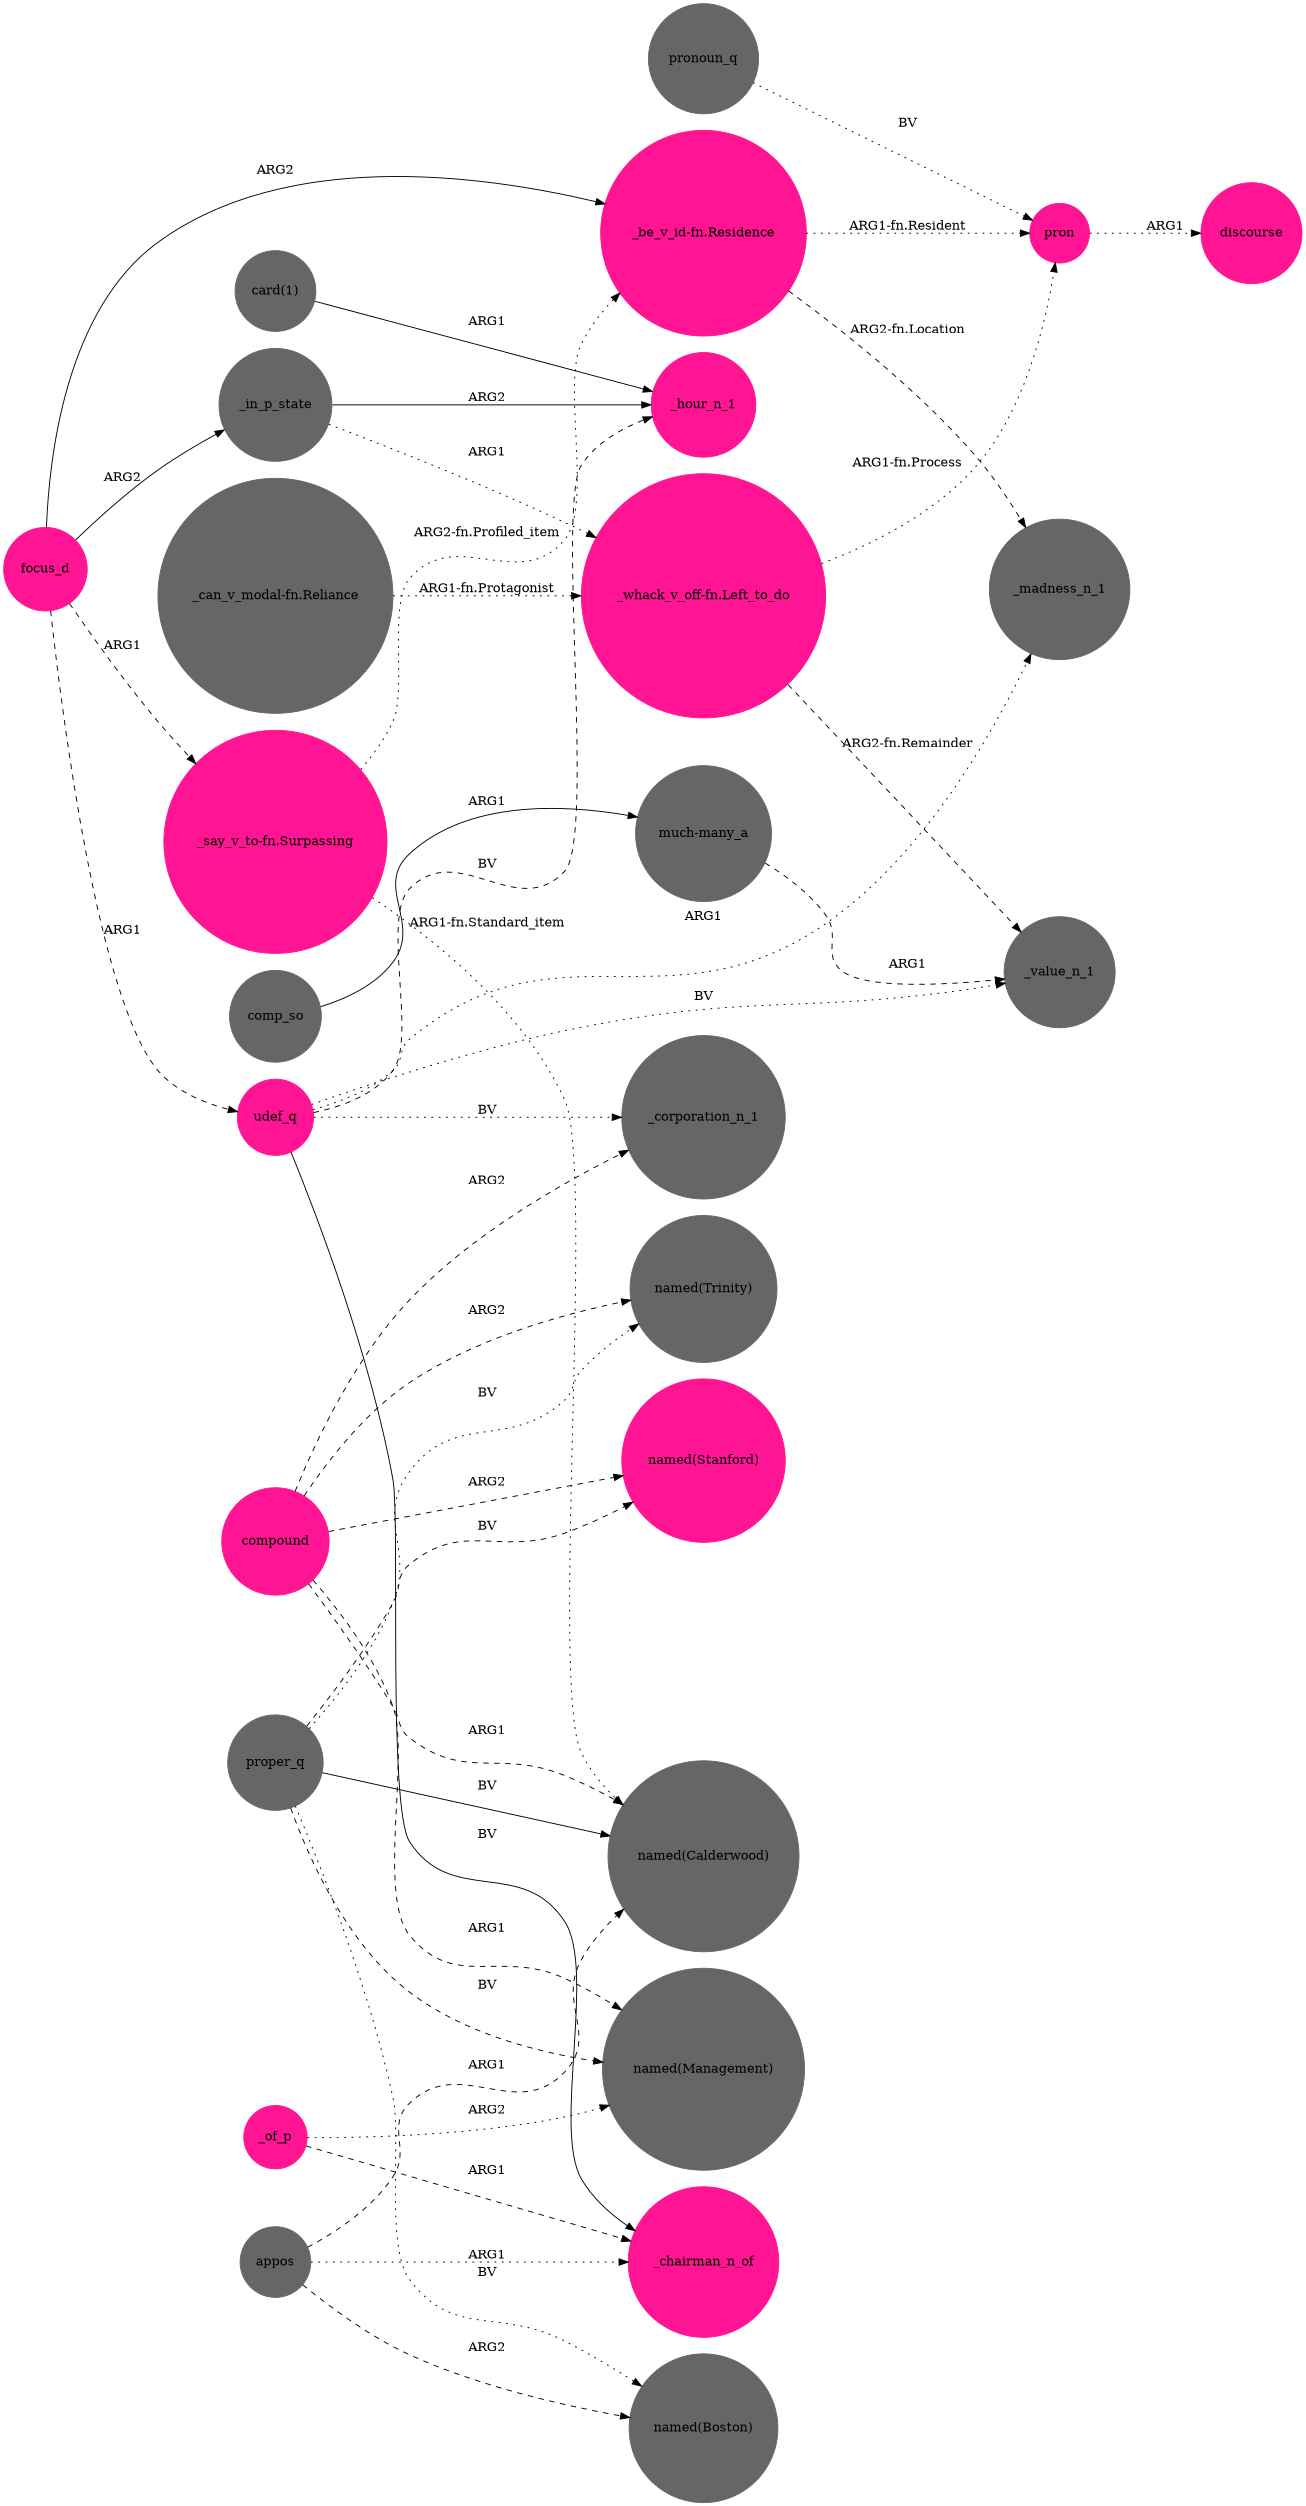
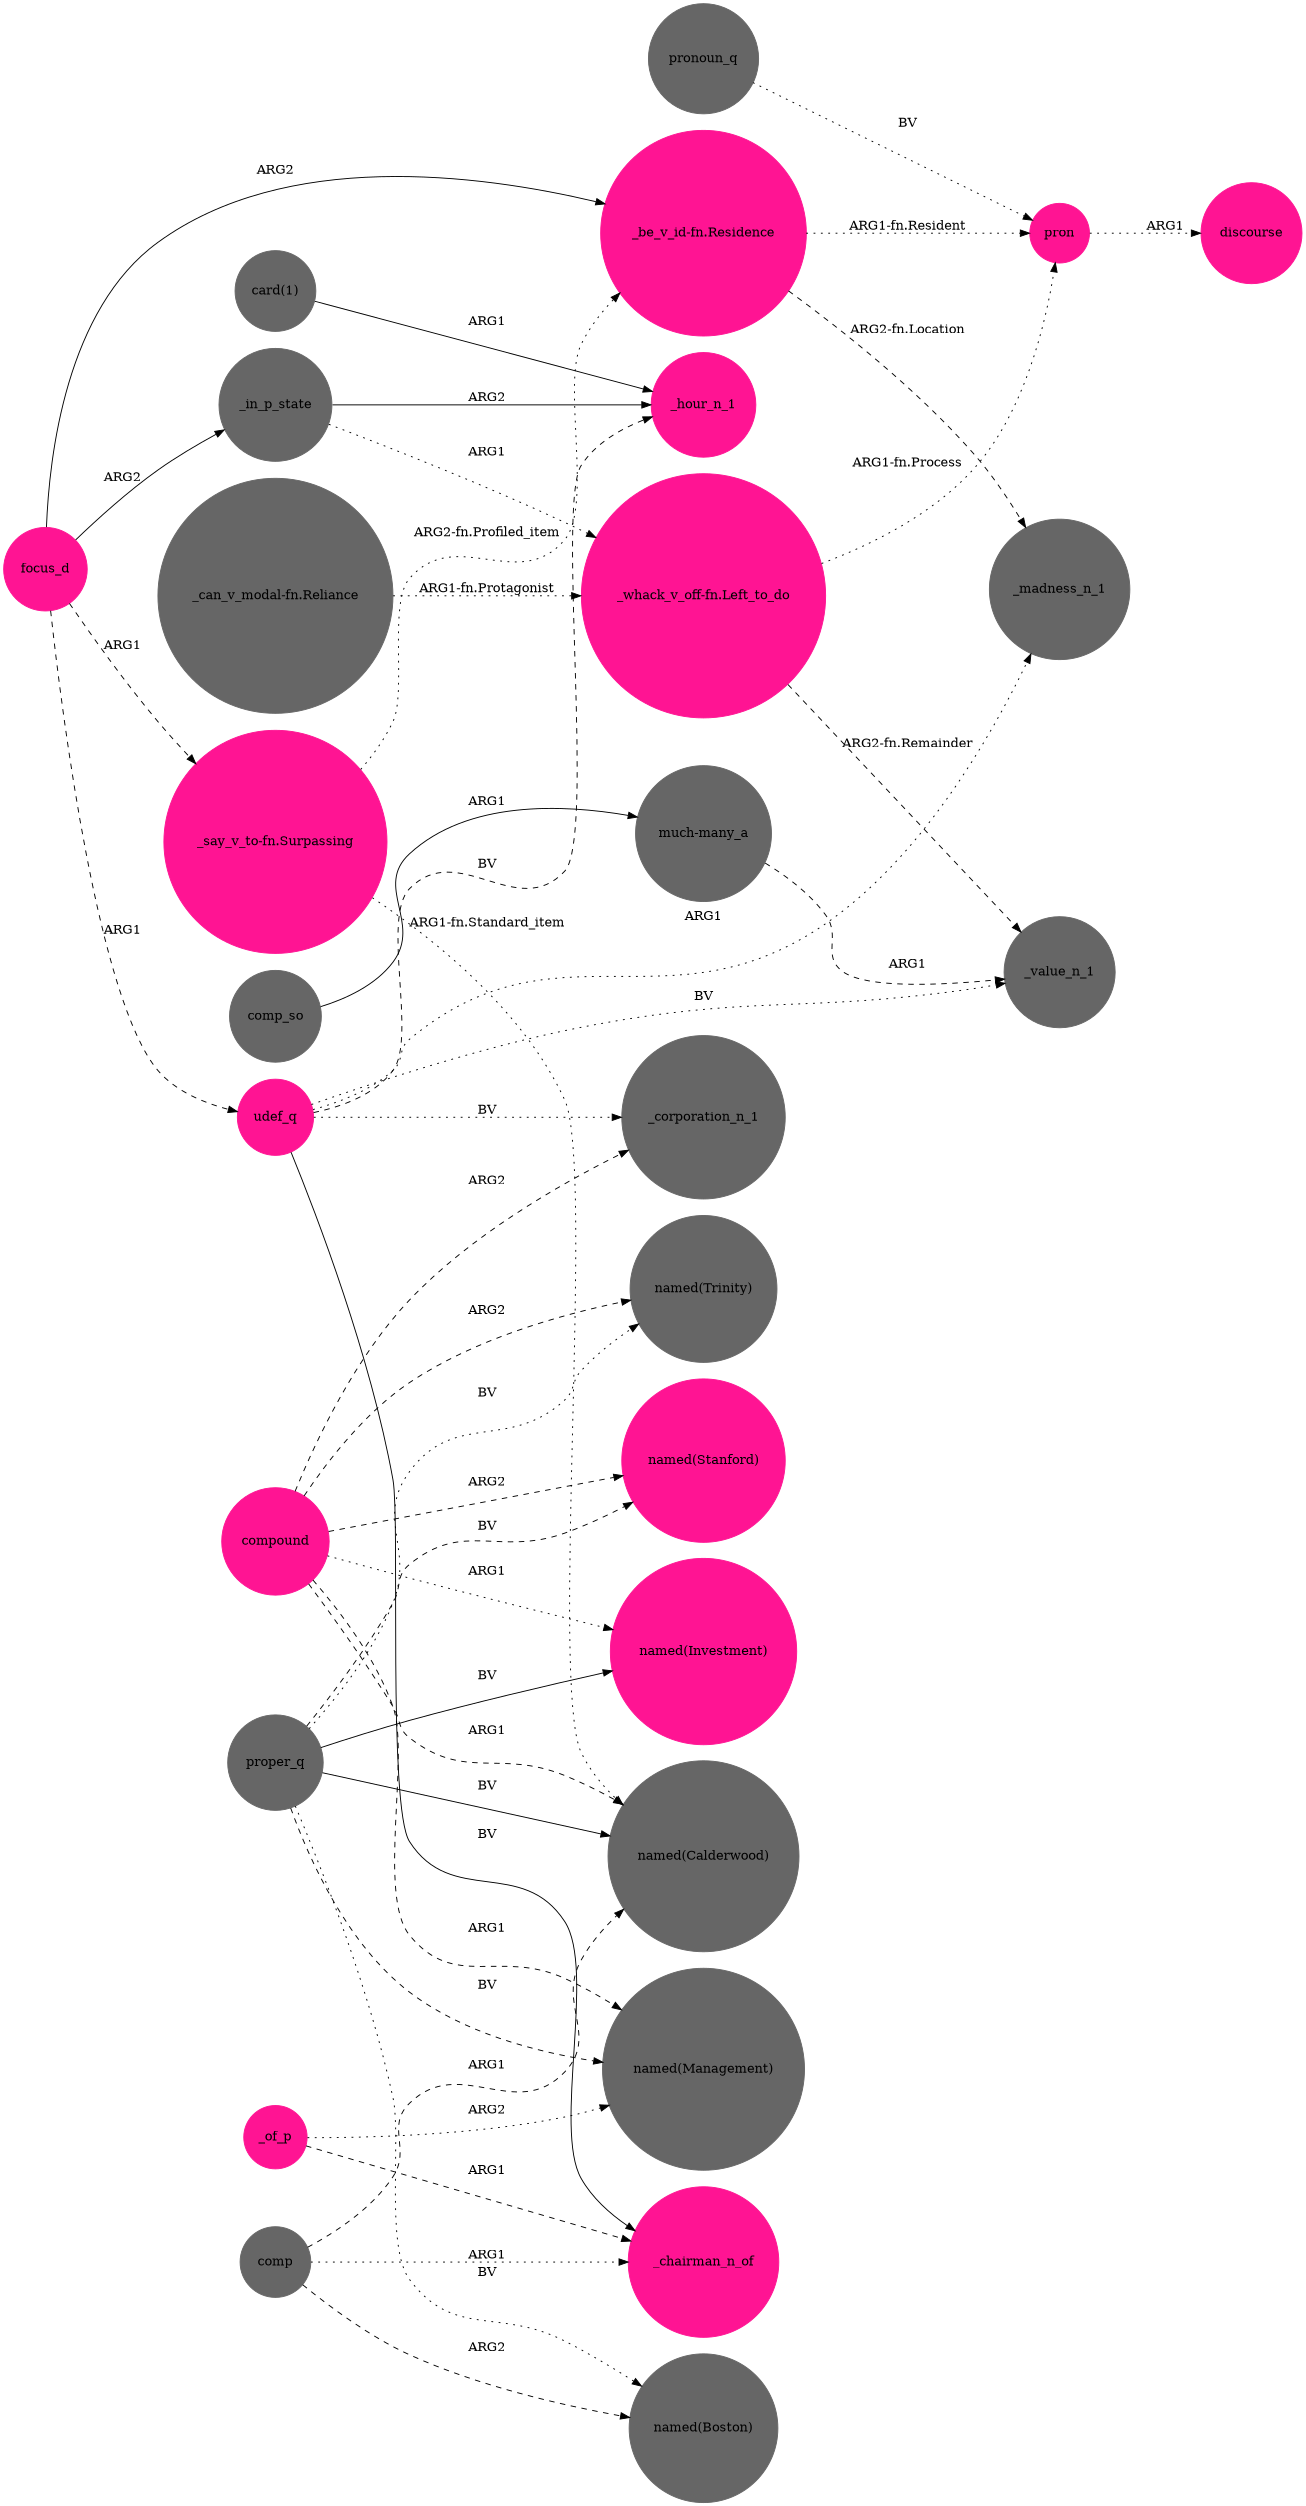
none -> (704, 1652)
(275, 2262) -> (275, 2262)
